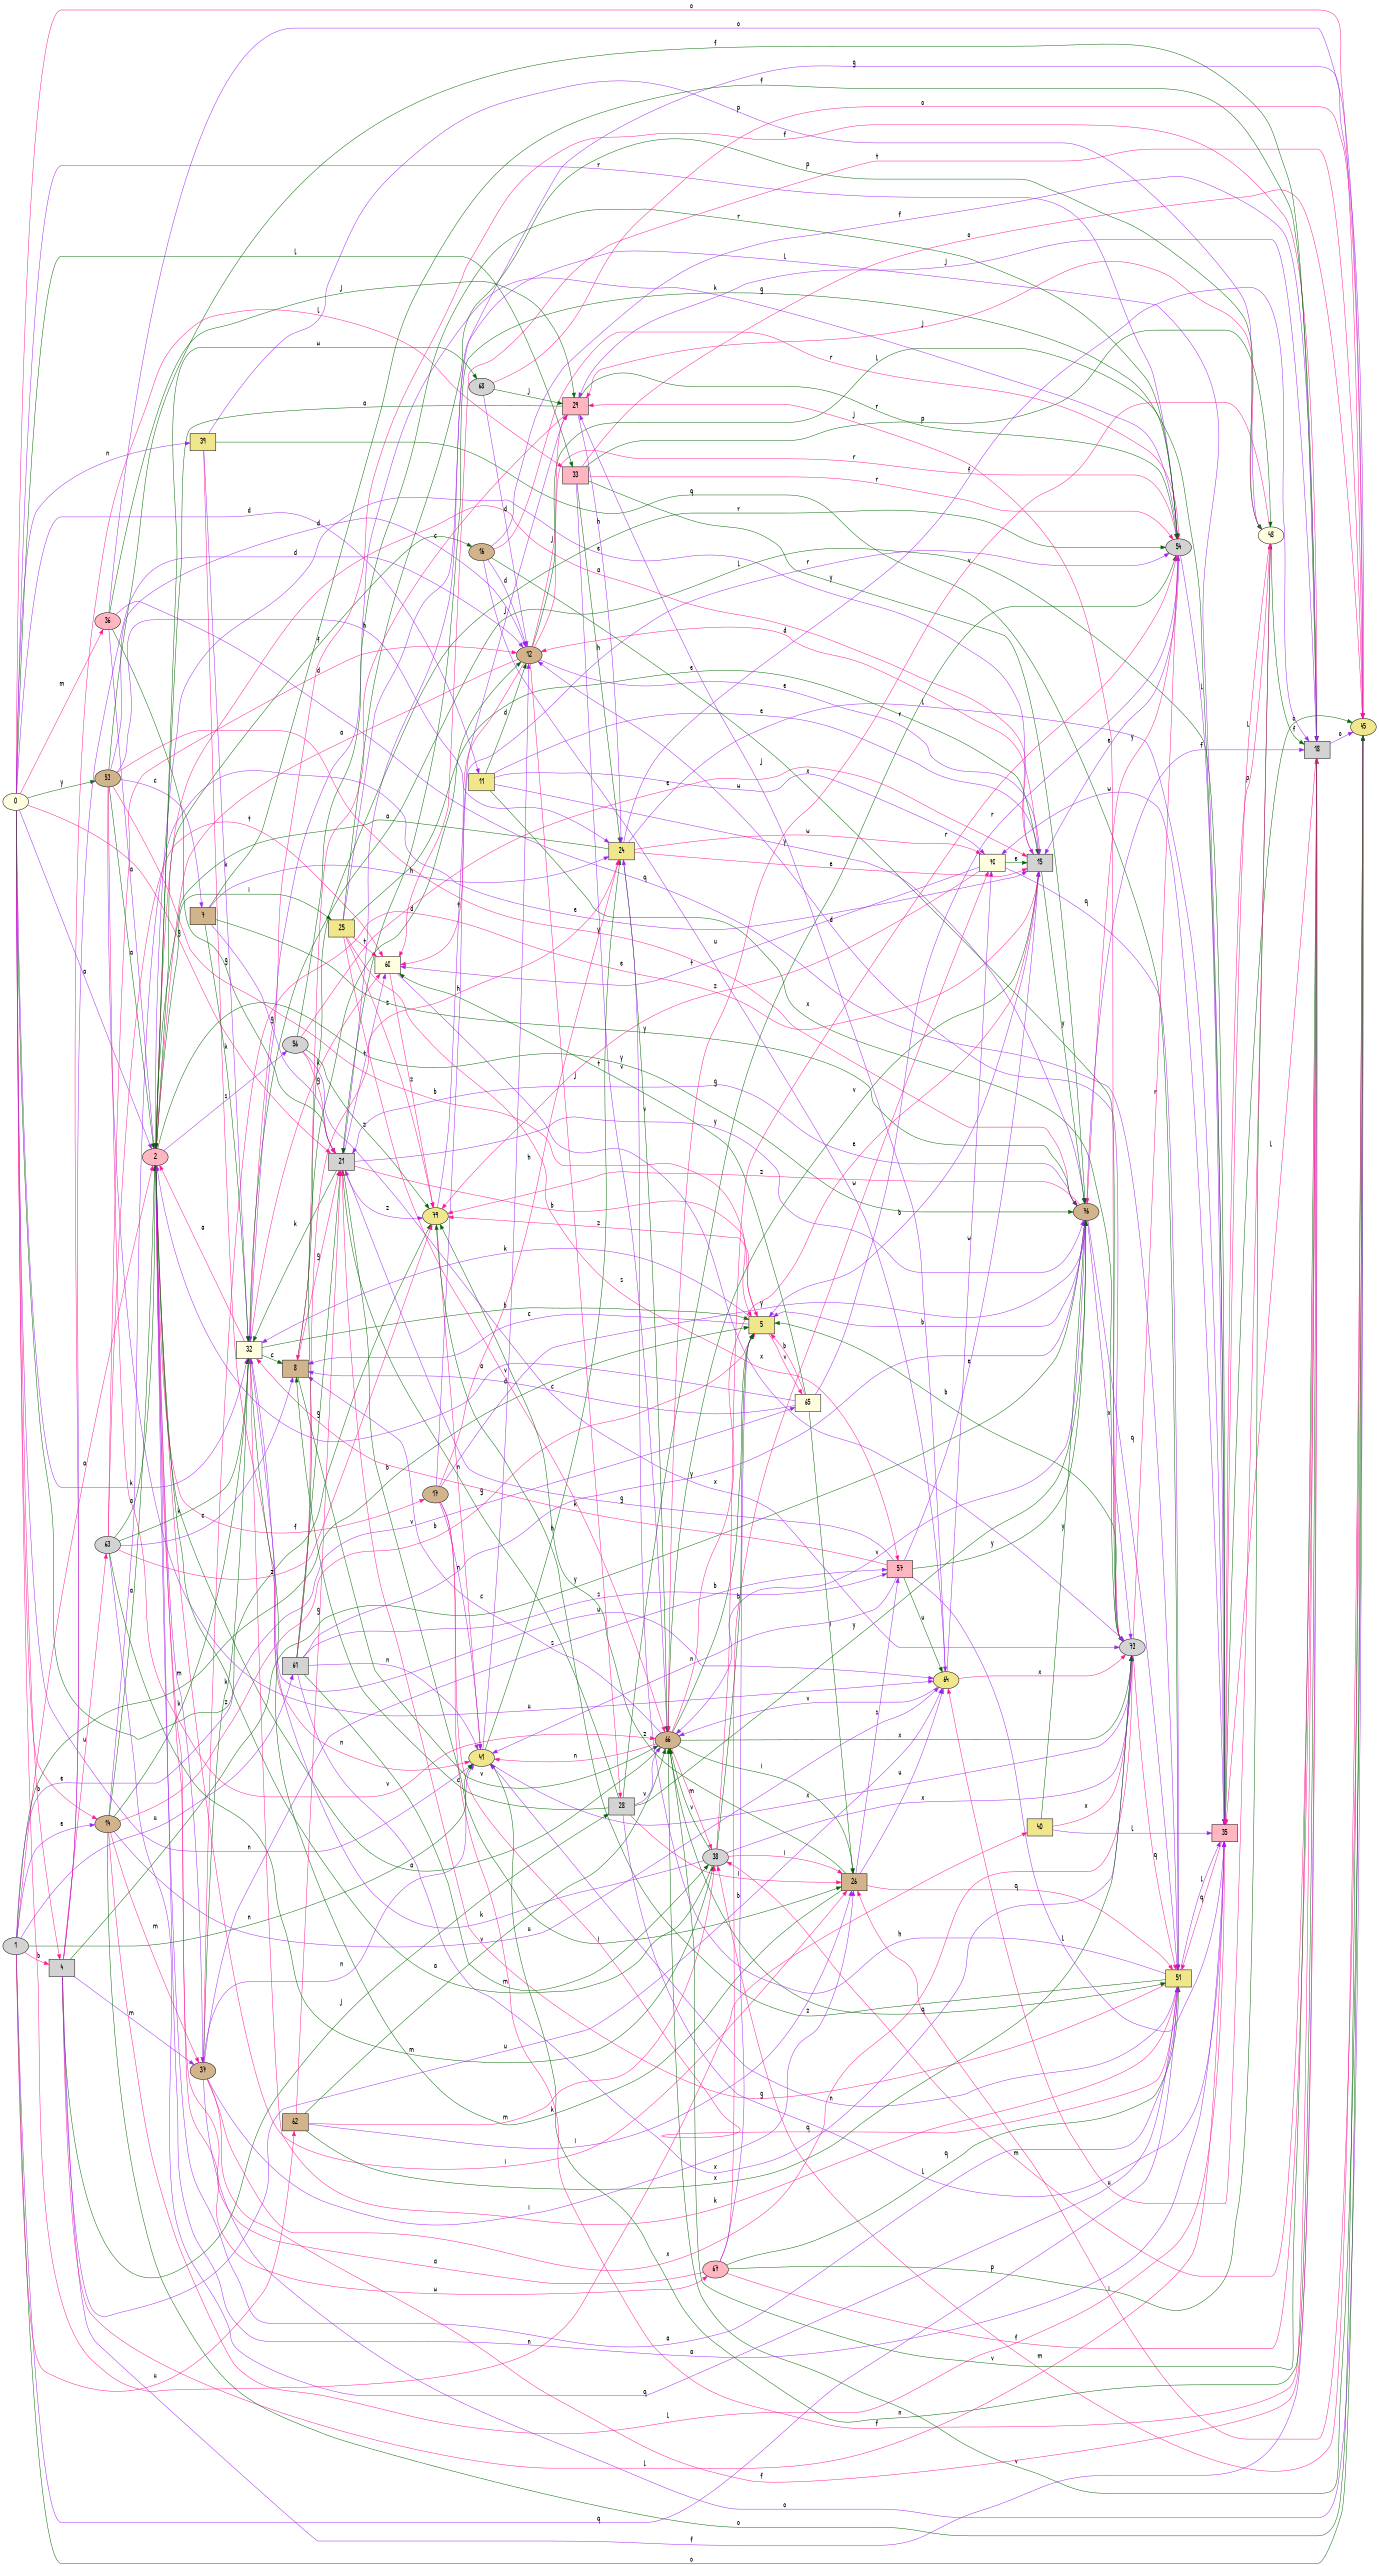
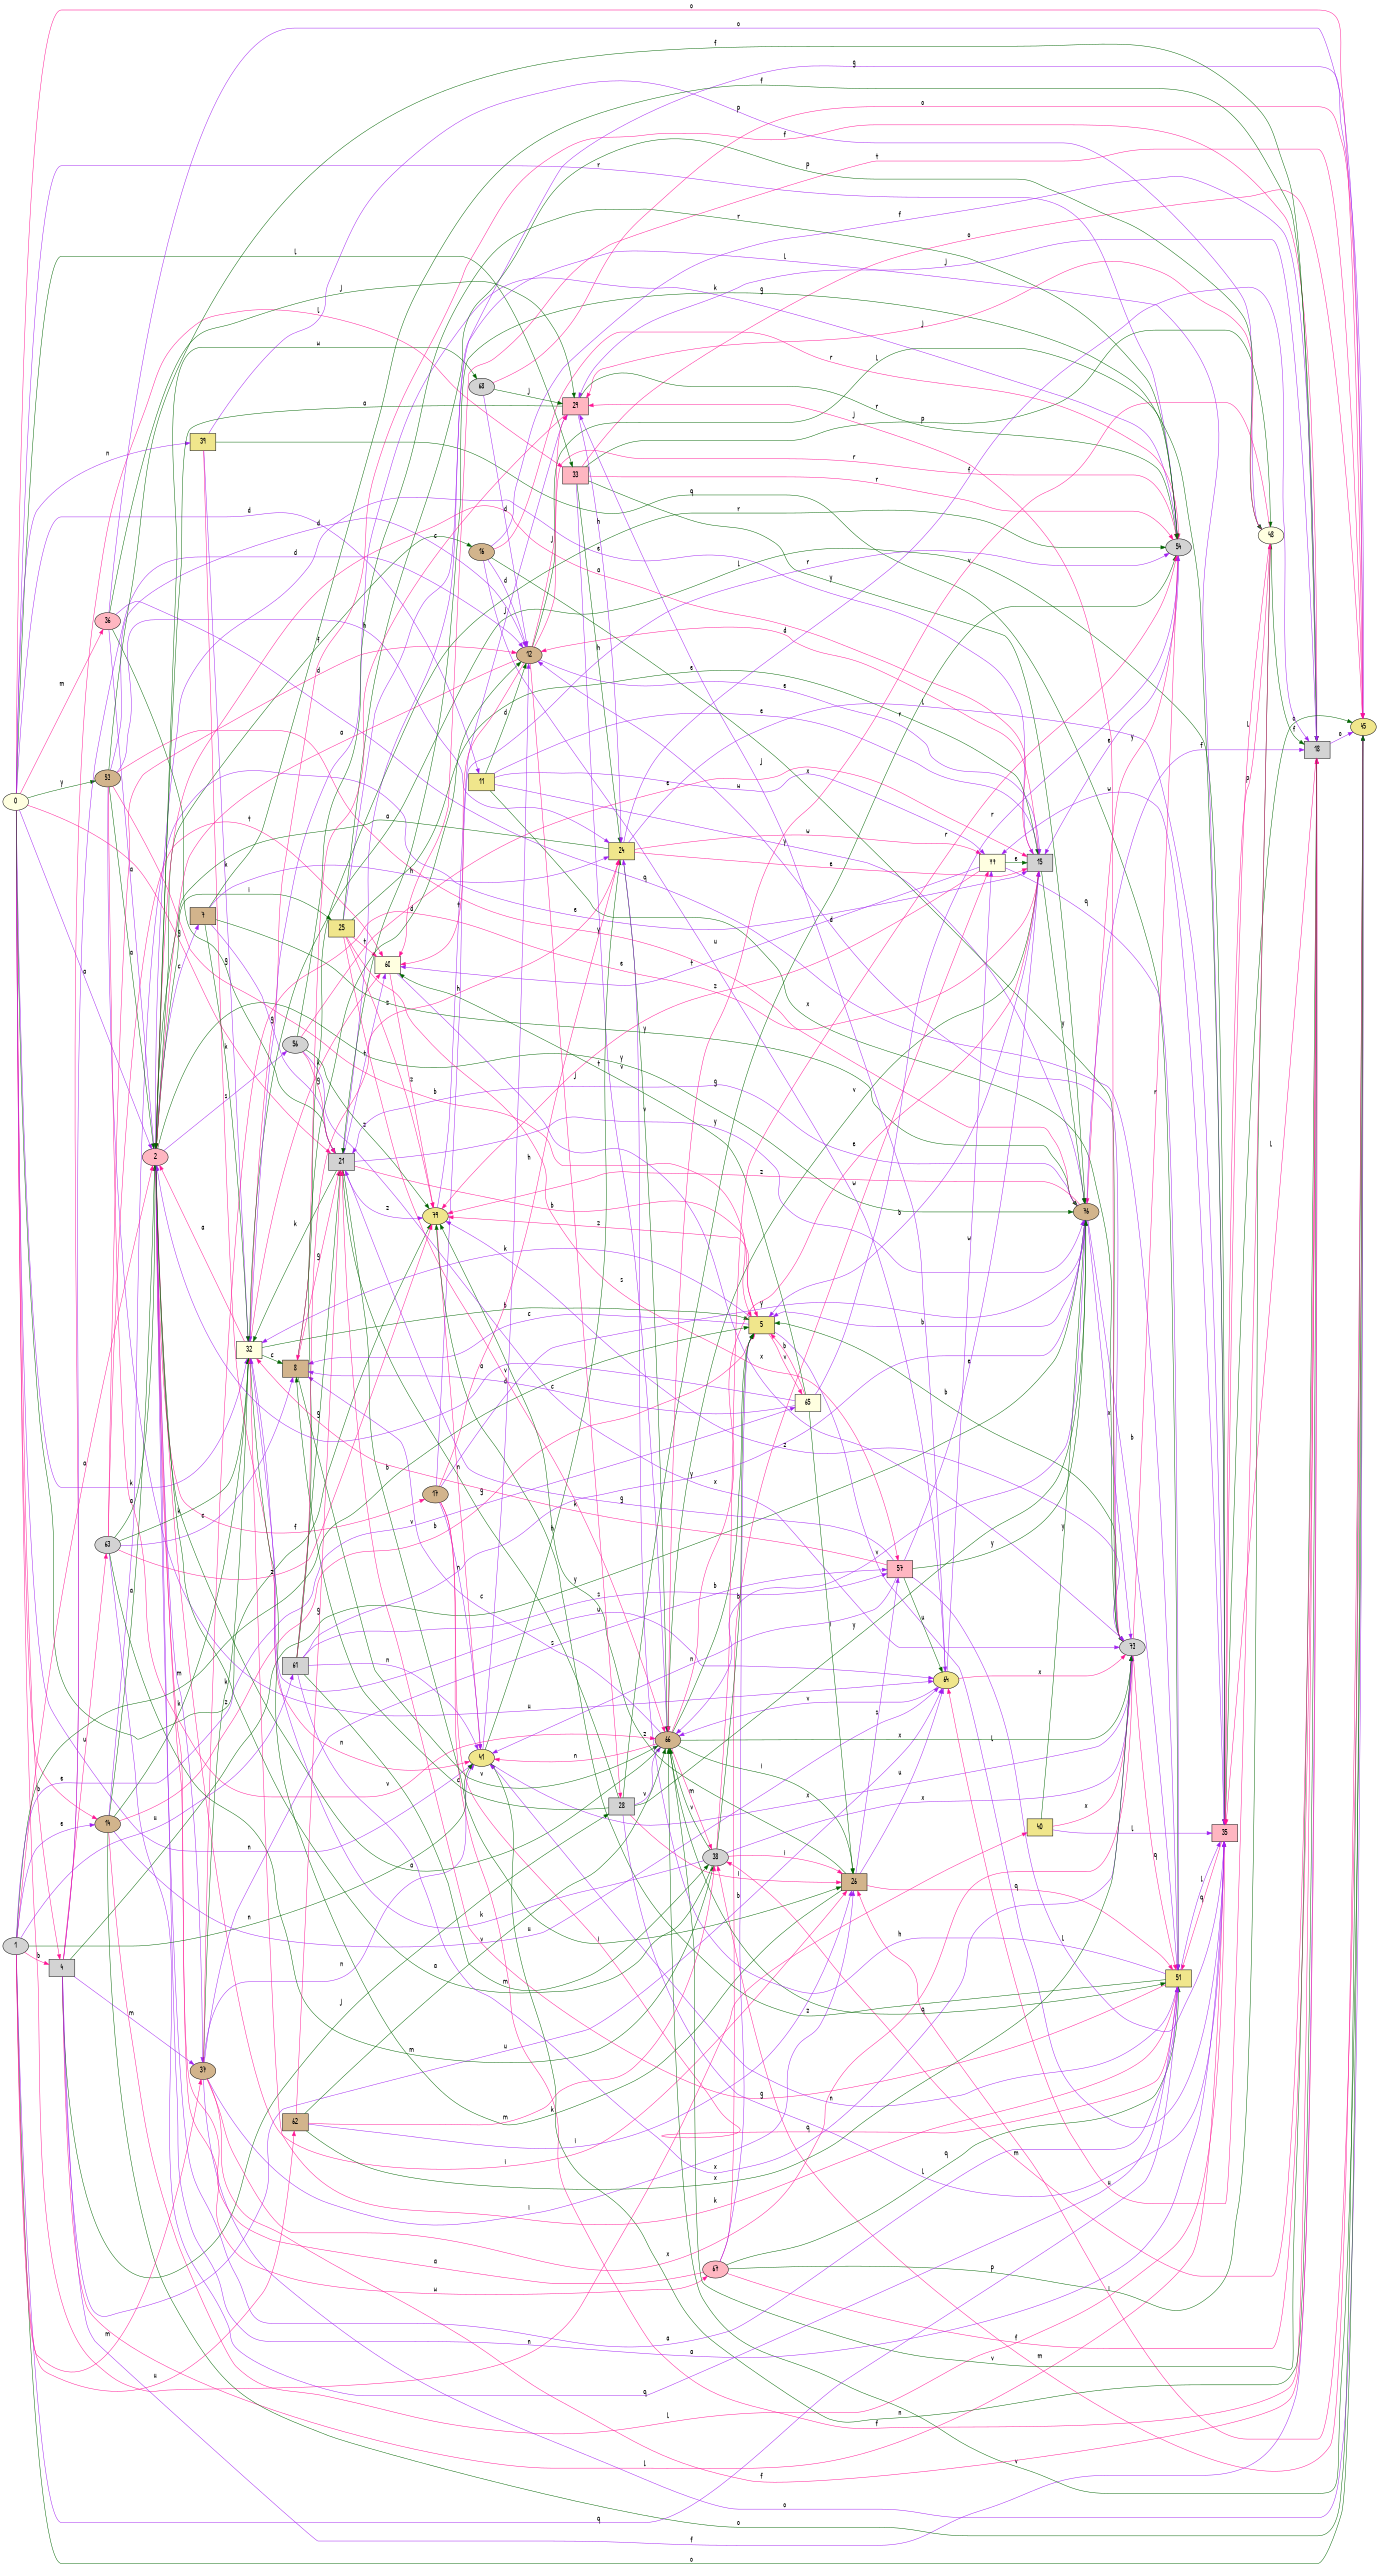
(188, 821) -> (175, 993)
(992, 863) -> (992, 863)
(1218, 1187) -> (1009, 1878)
(1132, 1438) -> (1132, 1438)
none -> (806, 1452)
(148, 1941) -> (56, 2365)
